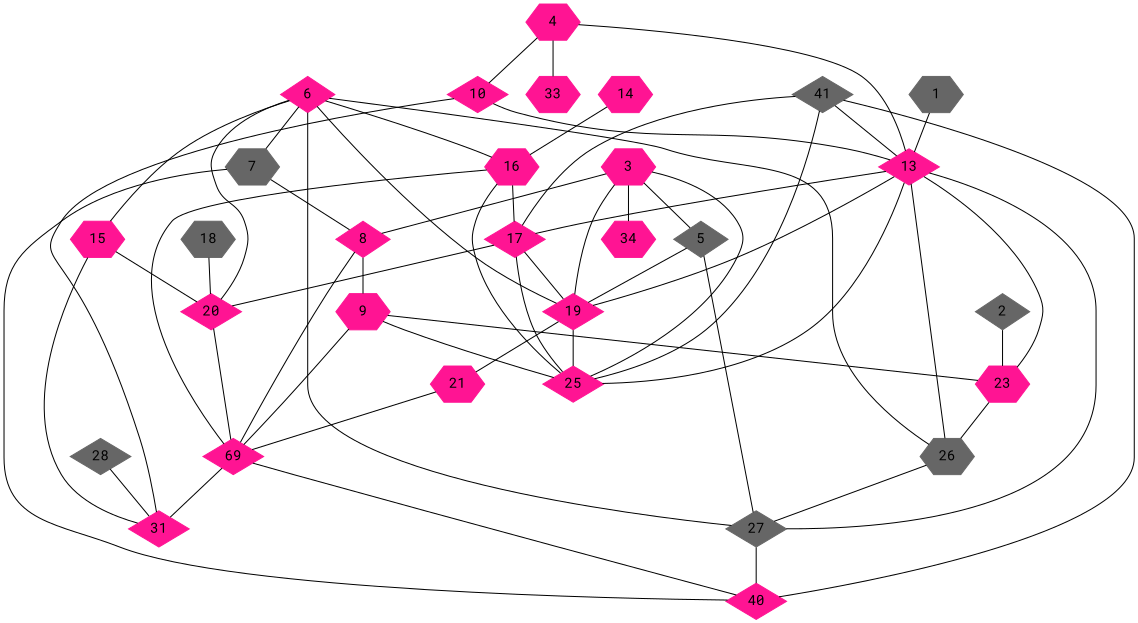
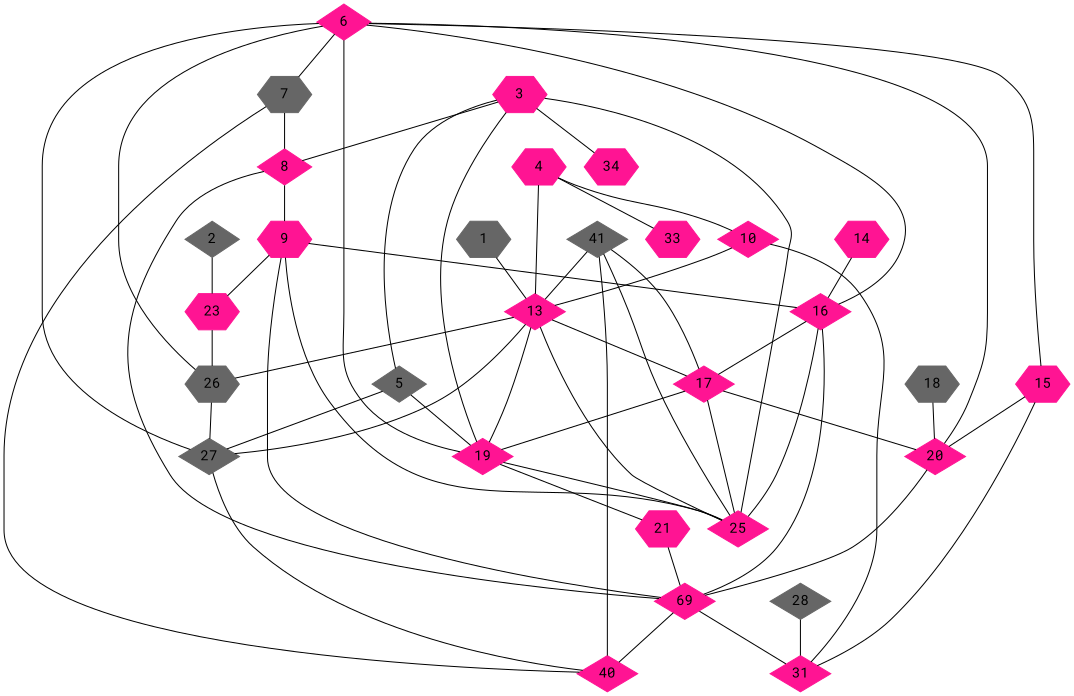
(512, 167) -> (821, 312)
(1017, 257) -> none
none -> (553, 276)
